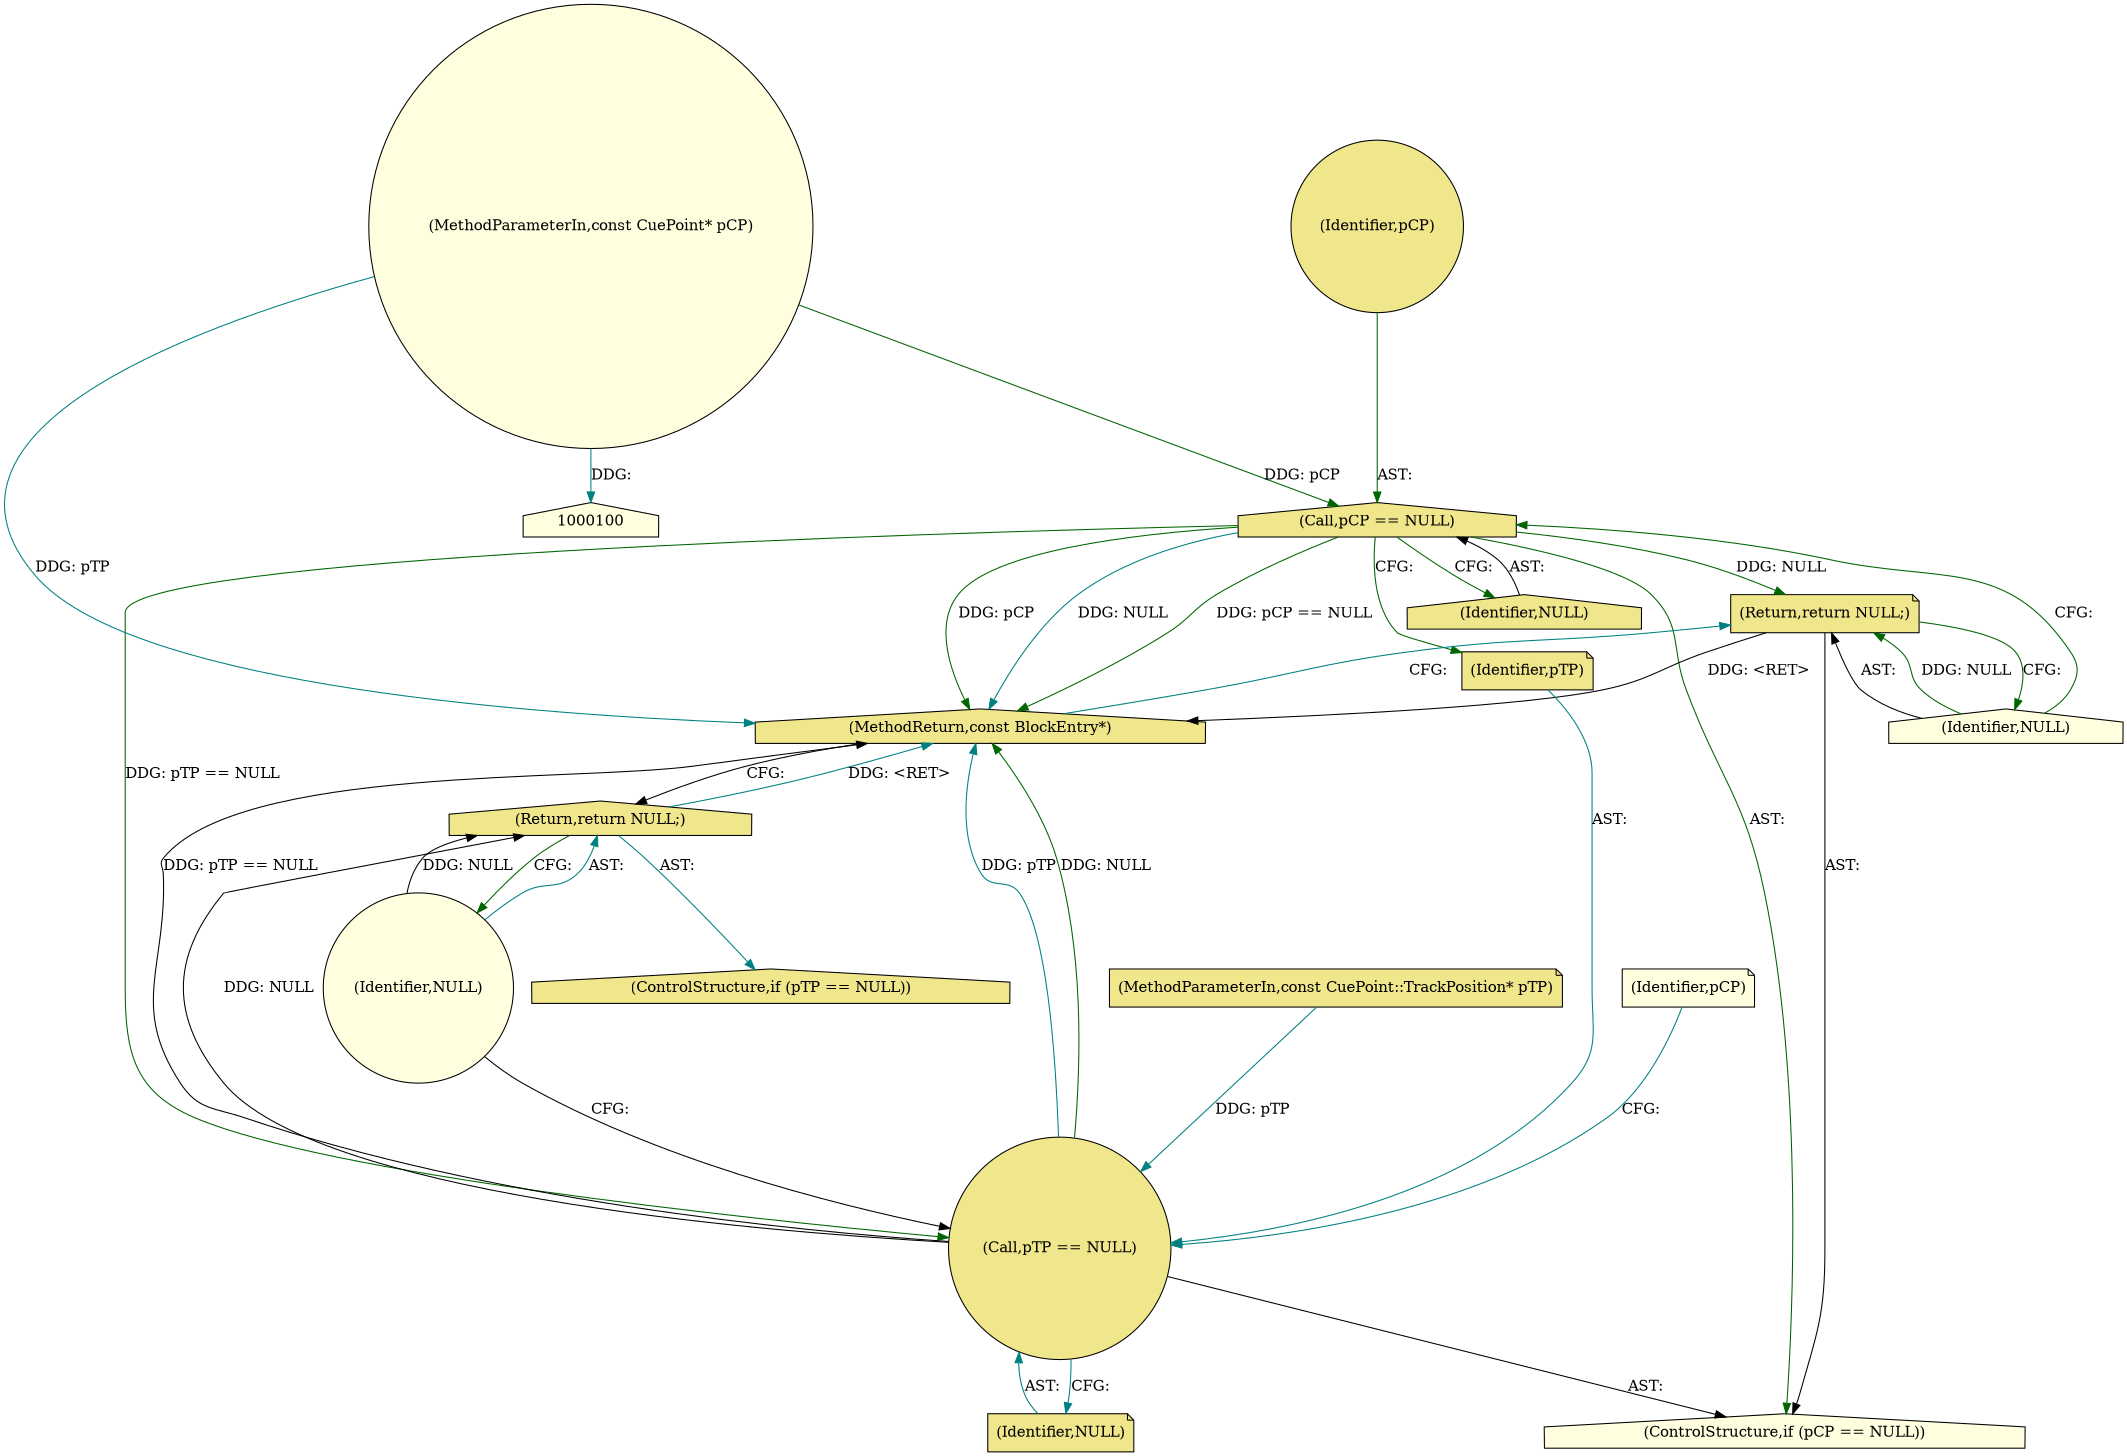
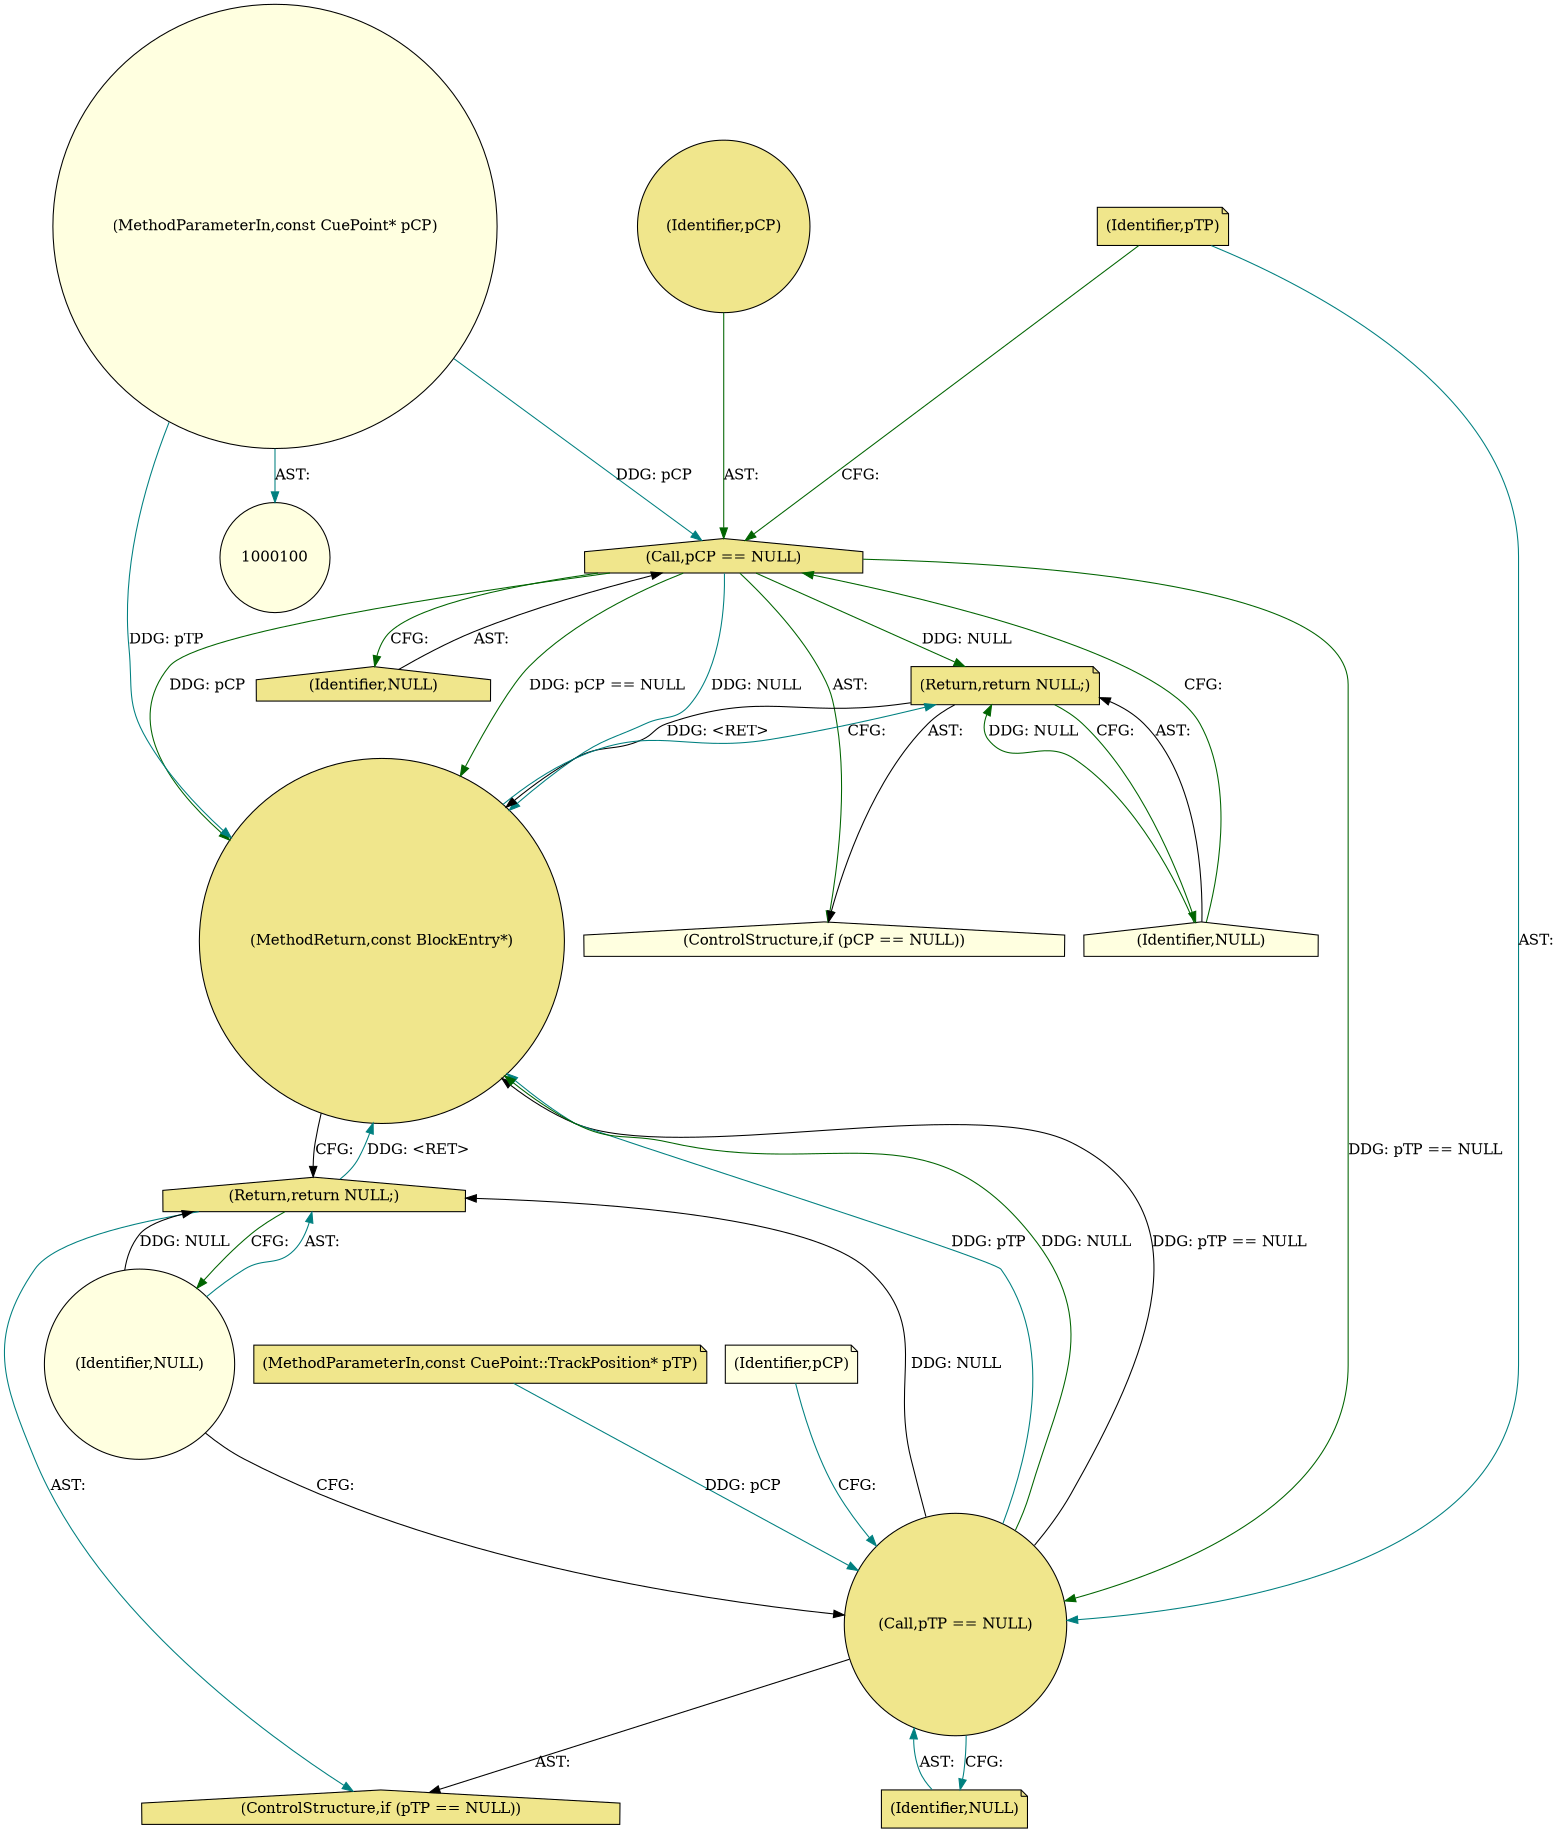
(1064, 404) -> (574, 446)
(614, 476) -> (295, 476)
(591, 522) -> (275, 558)
(1385, 614) -> (946, 390)
(980, 728) -> (382, 941)
(1253, 1110) -> (743, 1486)
(1442, 1345) -> (644, 1724)
